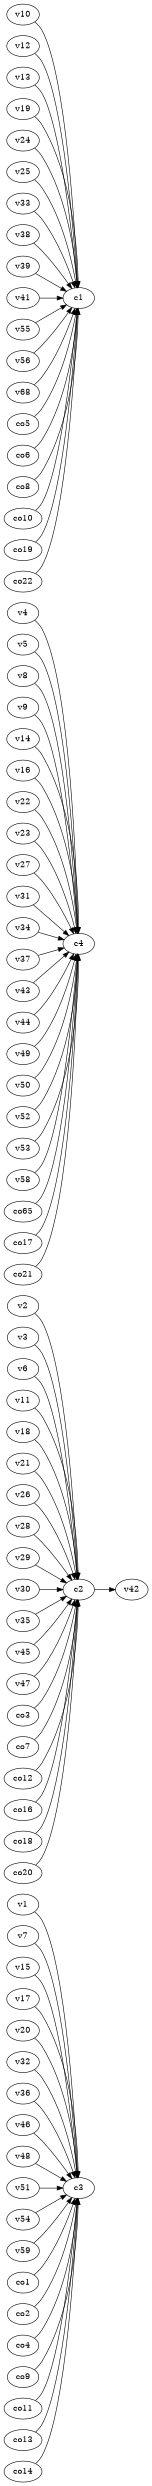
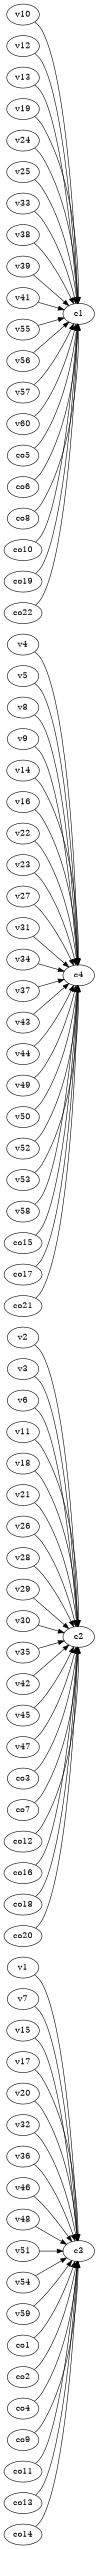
none -> (23, 393)
(23, 393) -> (23, 424)
(23, 1212) -> (23, 1243)
(102, 1590) -> (49, 1662)
